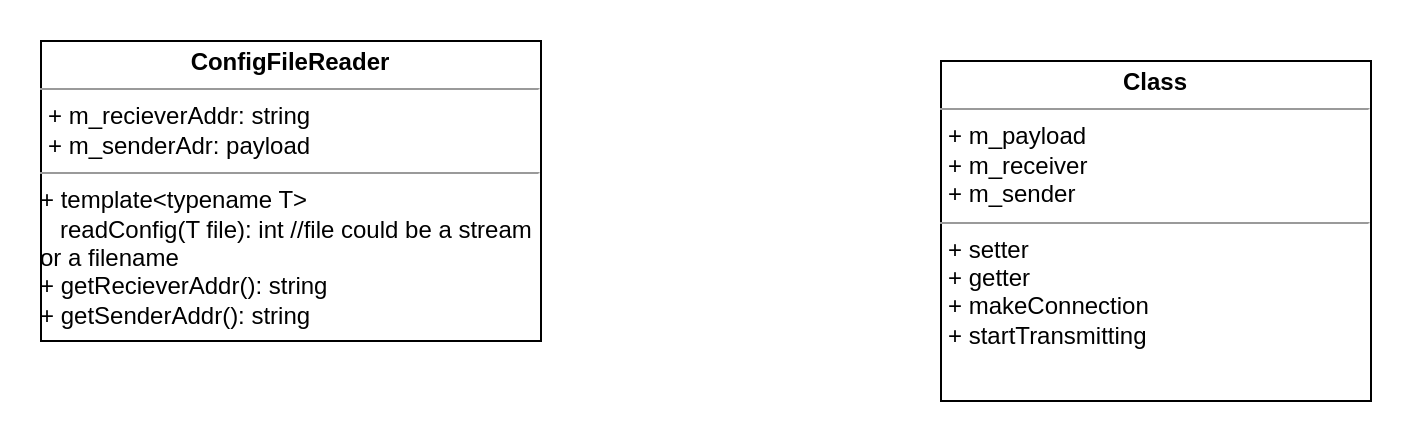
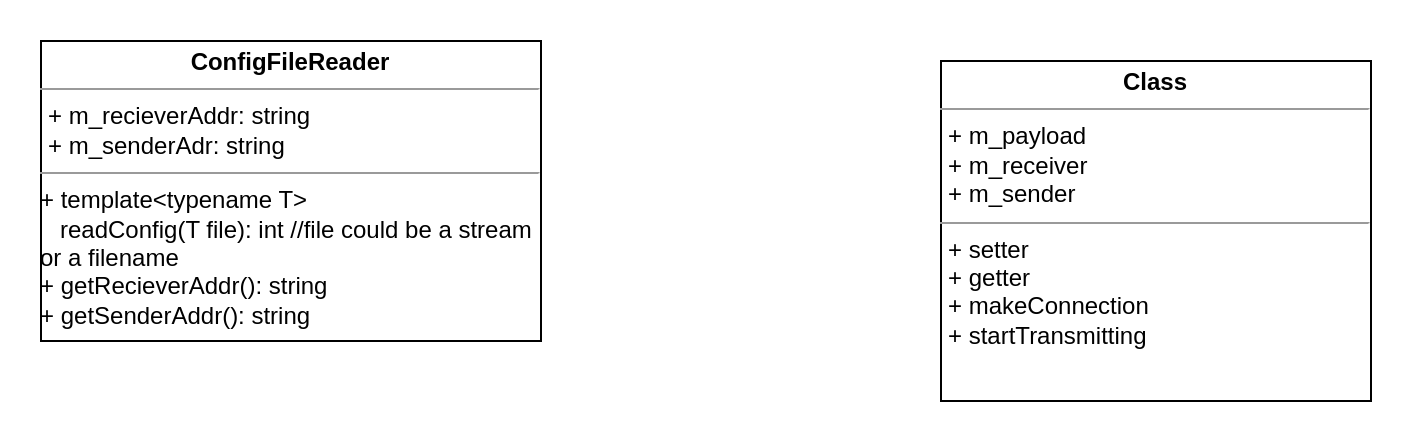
(317, 156) -> (317, 156)
